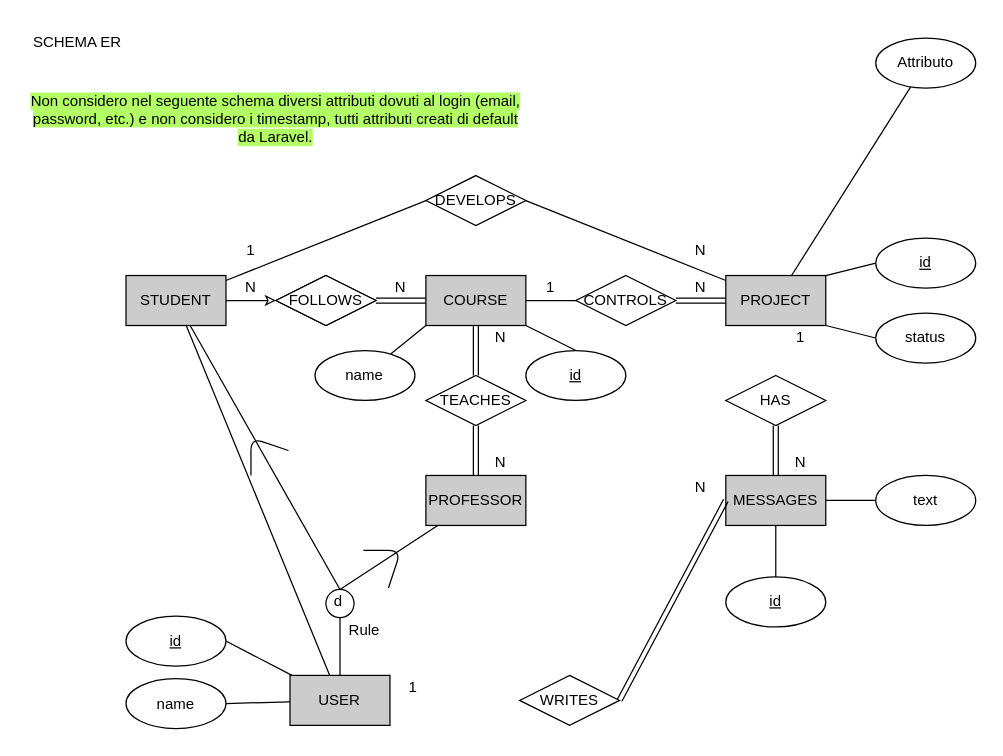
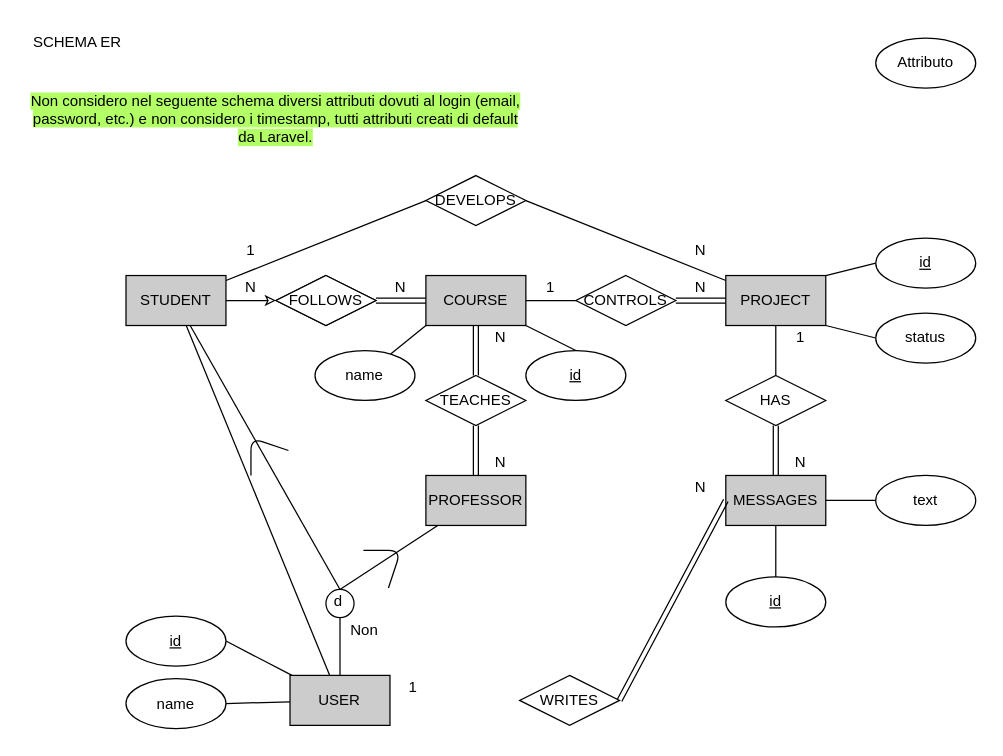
(851, 182) -> (776, 351)
(364, 631) -> (364, 631)
